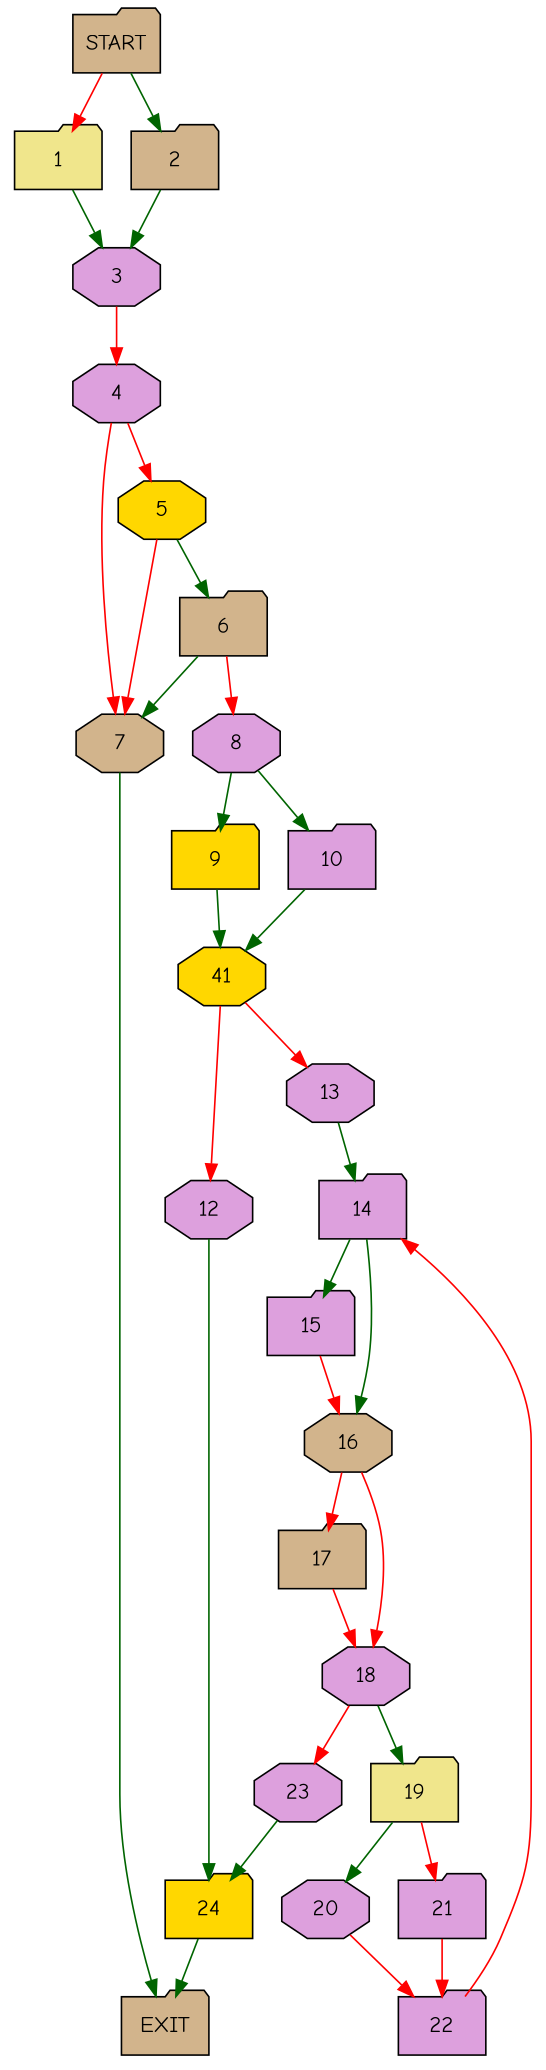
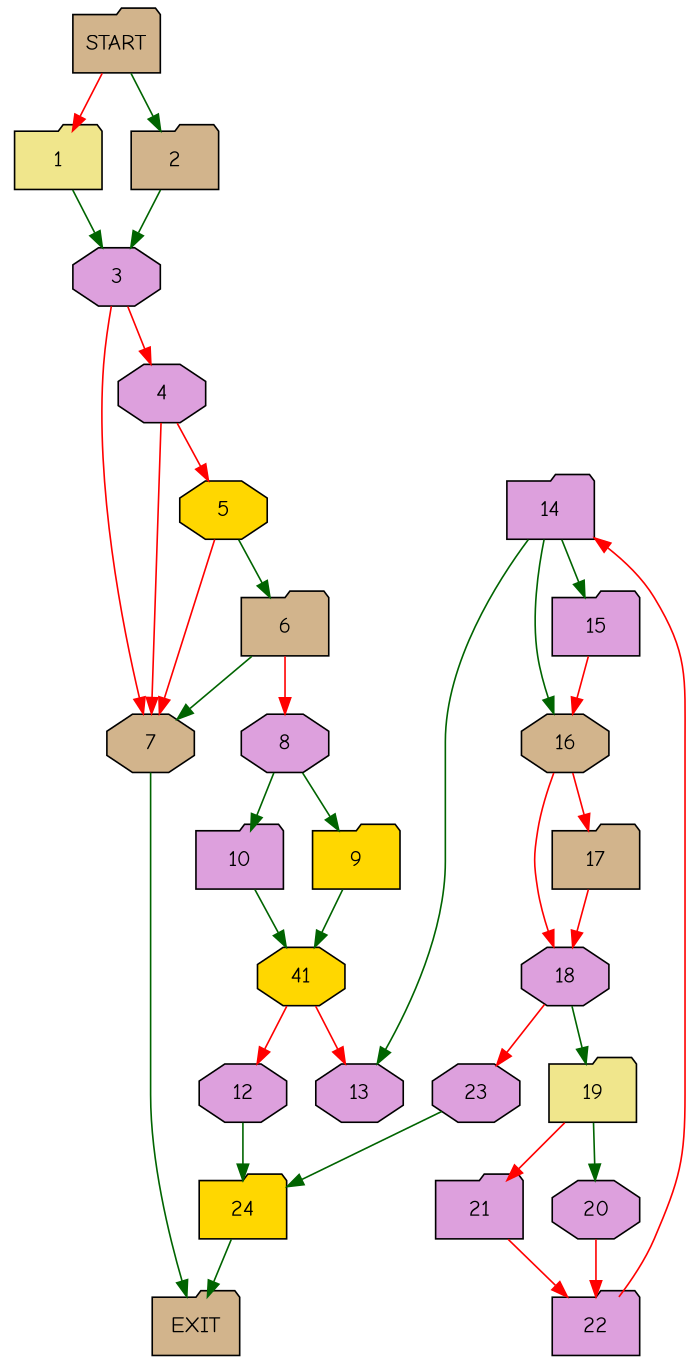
none -> (106, 503)
(344, 1144) -> (445, 790)
